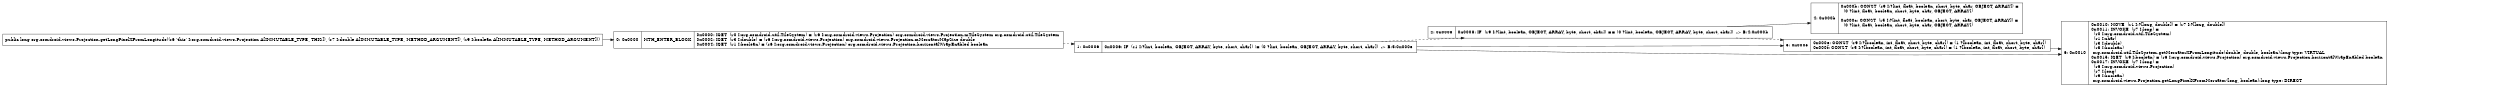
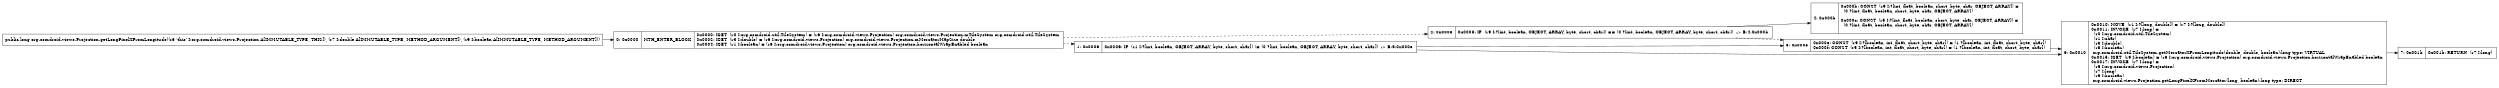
(1421, 40) -> (1244, 36)
none -> (2447, 53)
